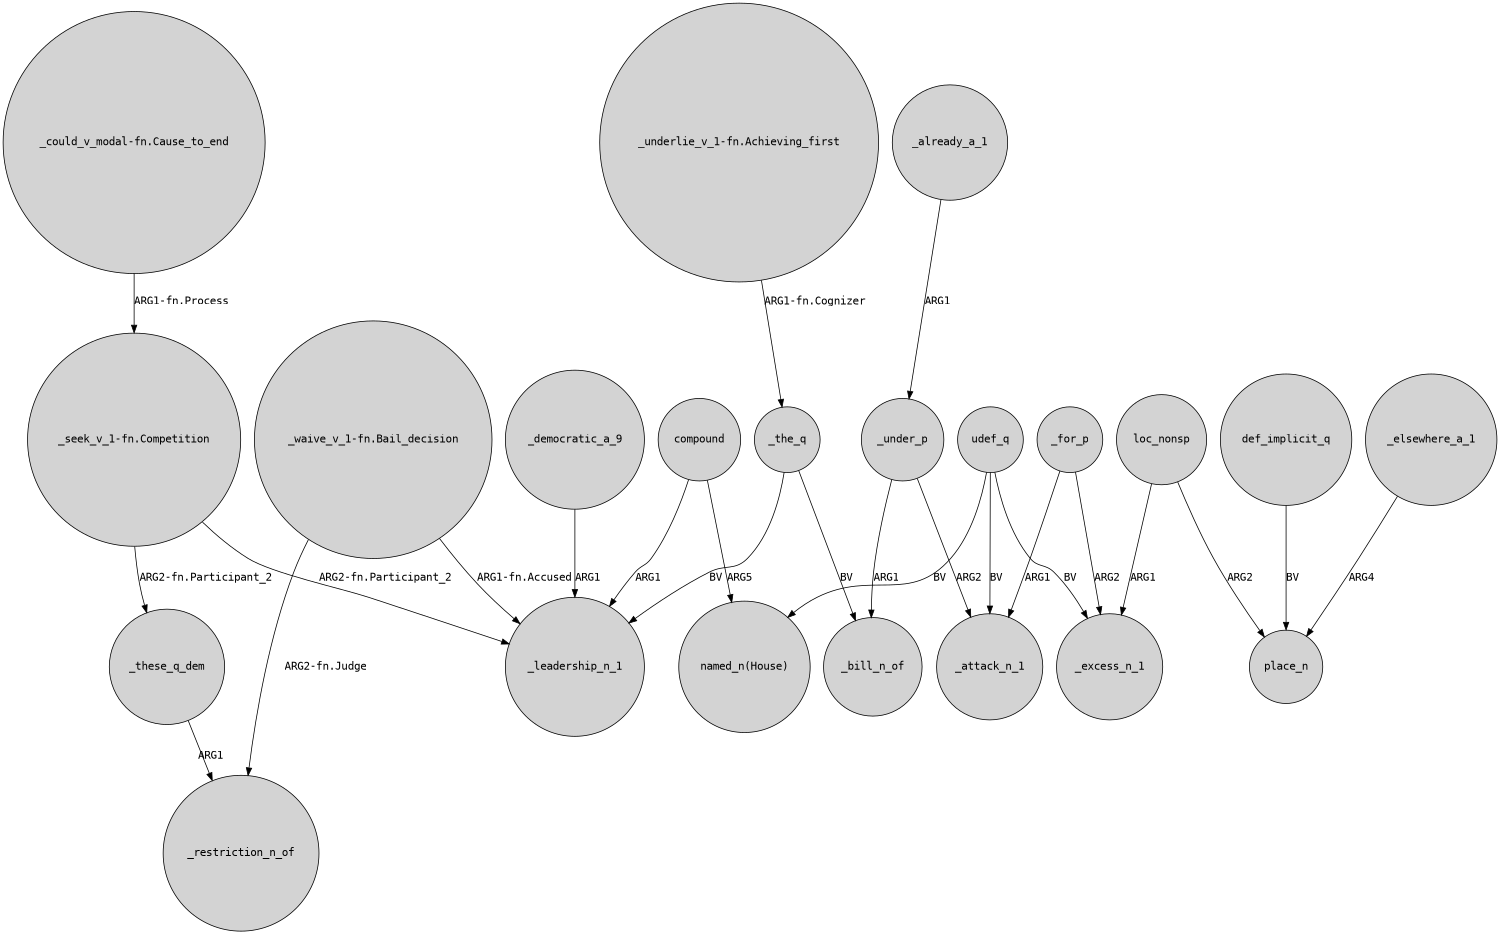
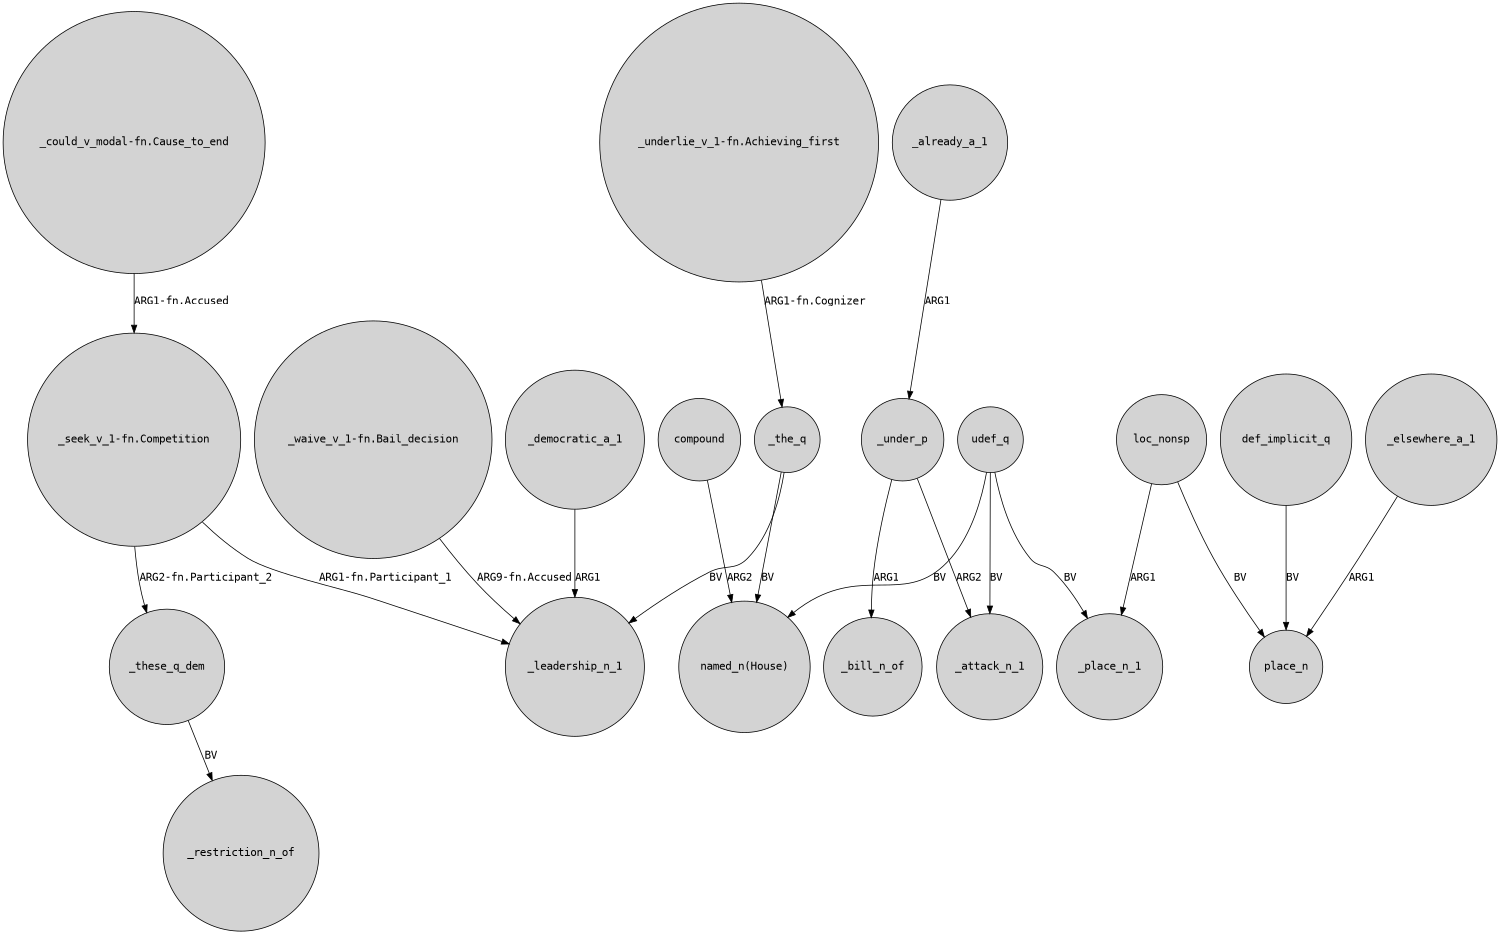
(181, 302) -> (181, 302)
(575, 440) -> (575, 440)
(1070, 440) -> none
(826, 542) -> (769, 536)
(660, 545) -> none
(385, 578) -> (385, 578)
(524, 578) -> (524, 578)
(740, 578) -> (740, 578)
(1240, 578) -> (1240, 578)
(1362, 578) -> (1362, 578)
(270, 651) -> none
(1110, 667) -> (1110, 667)
(211, 756) -> (211, 756)
